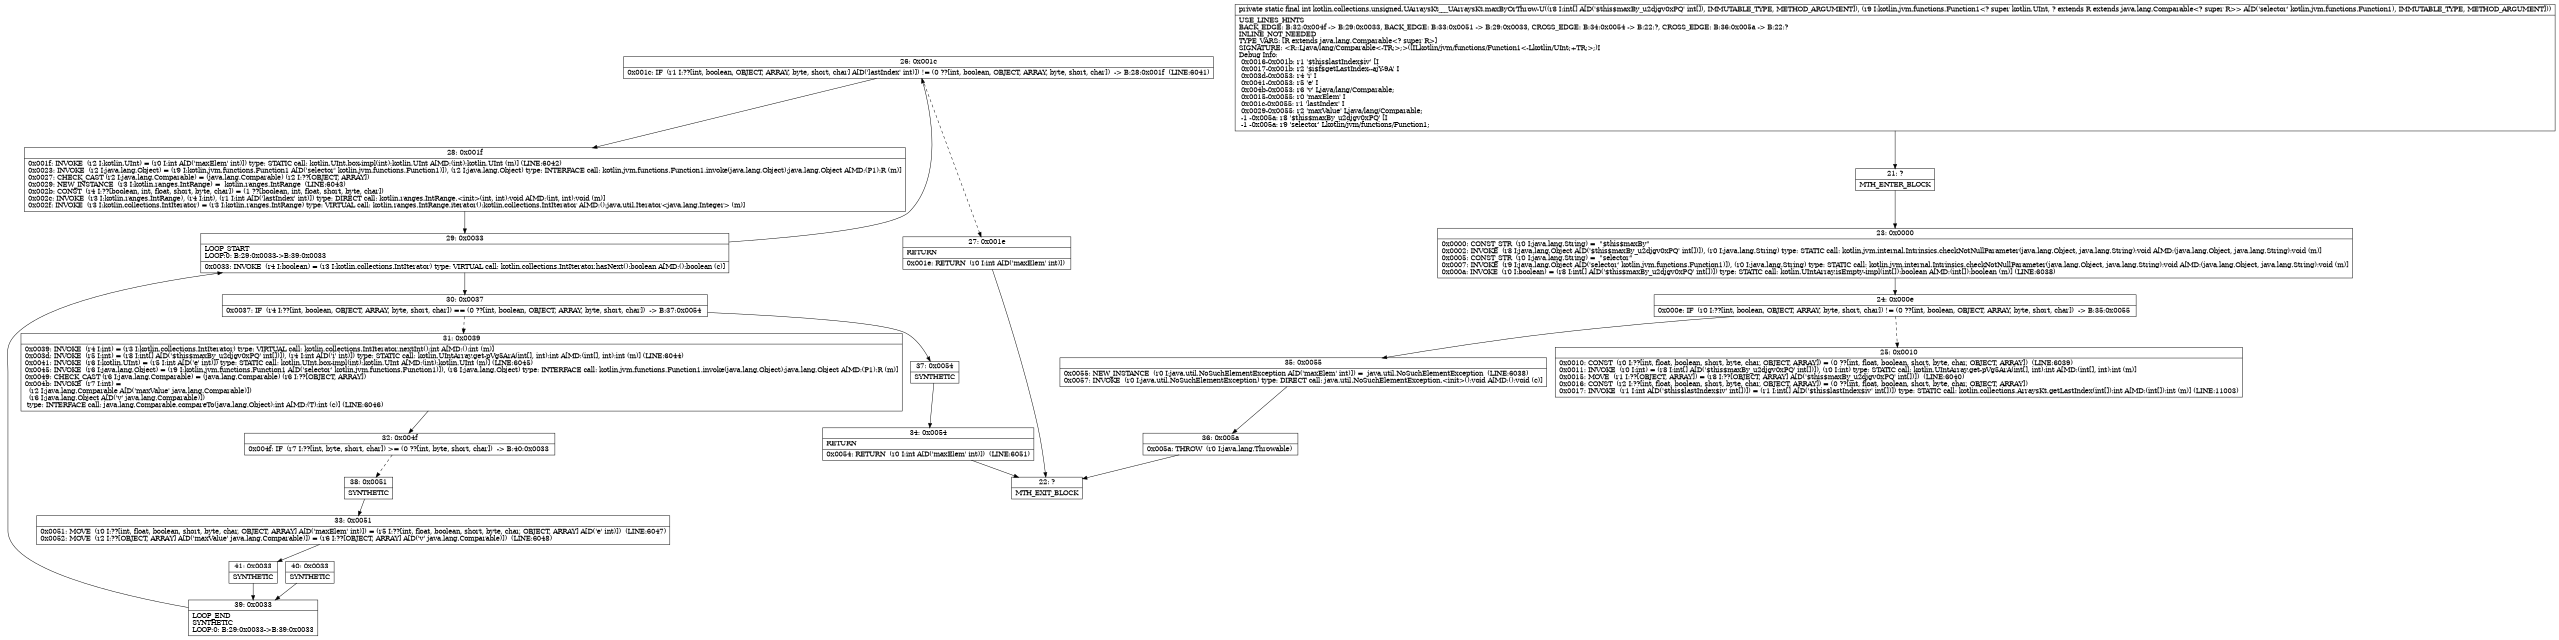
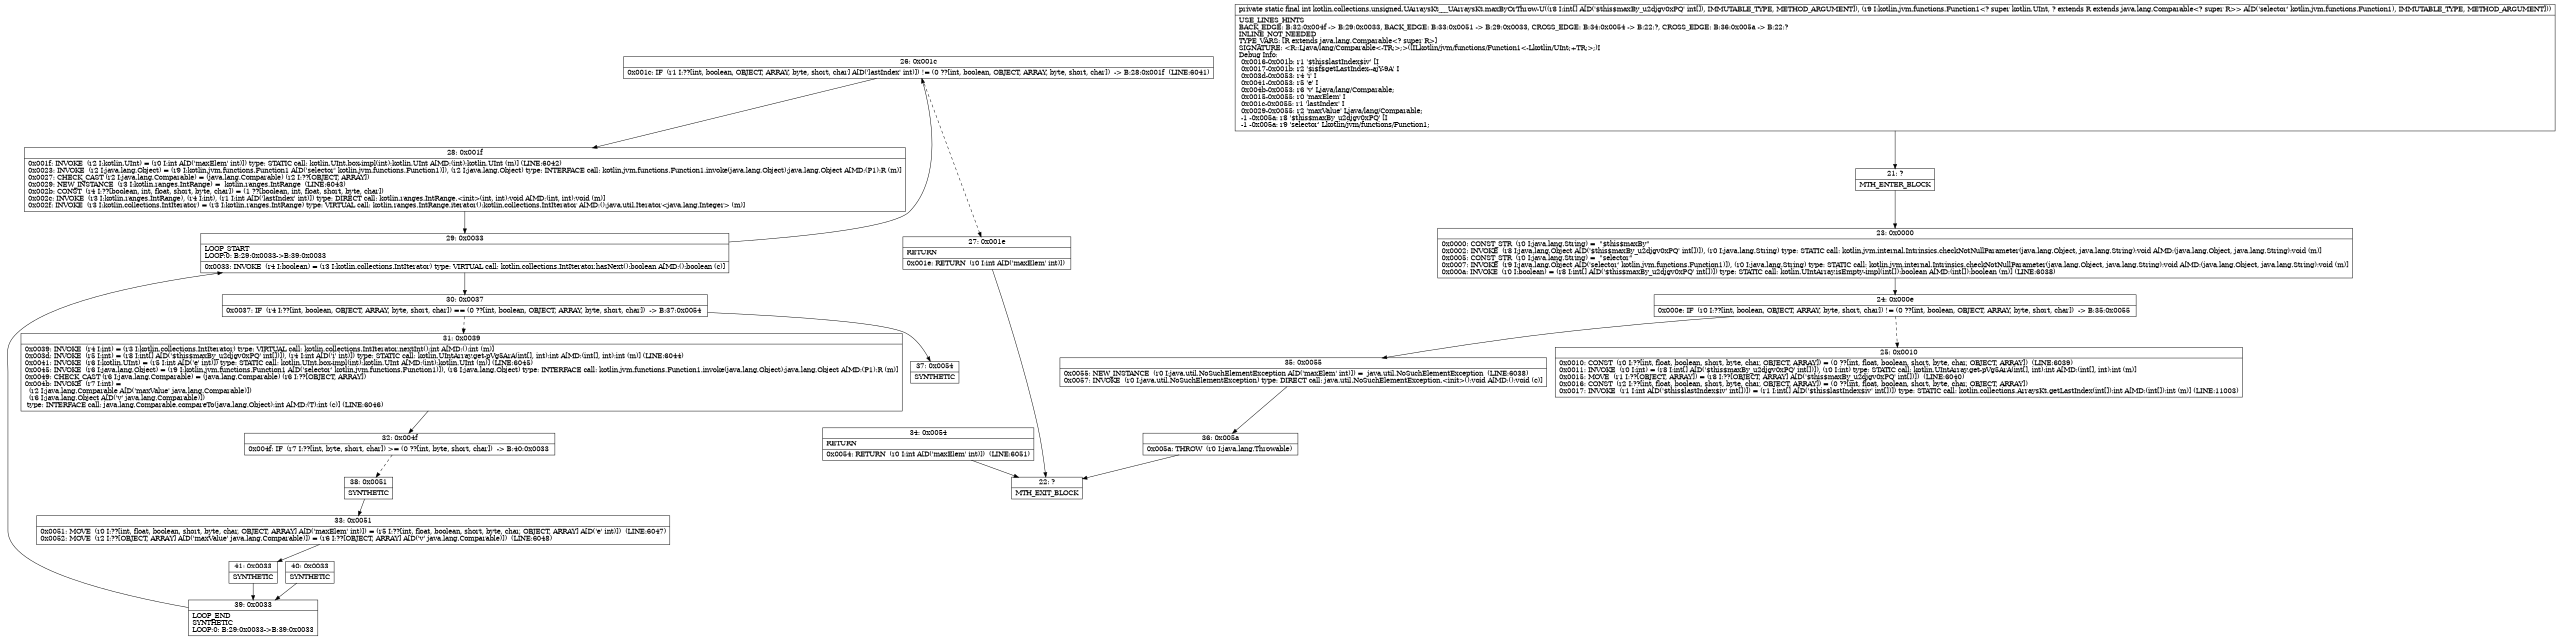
(932, 403) -> none
